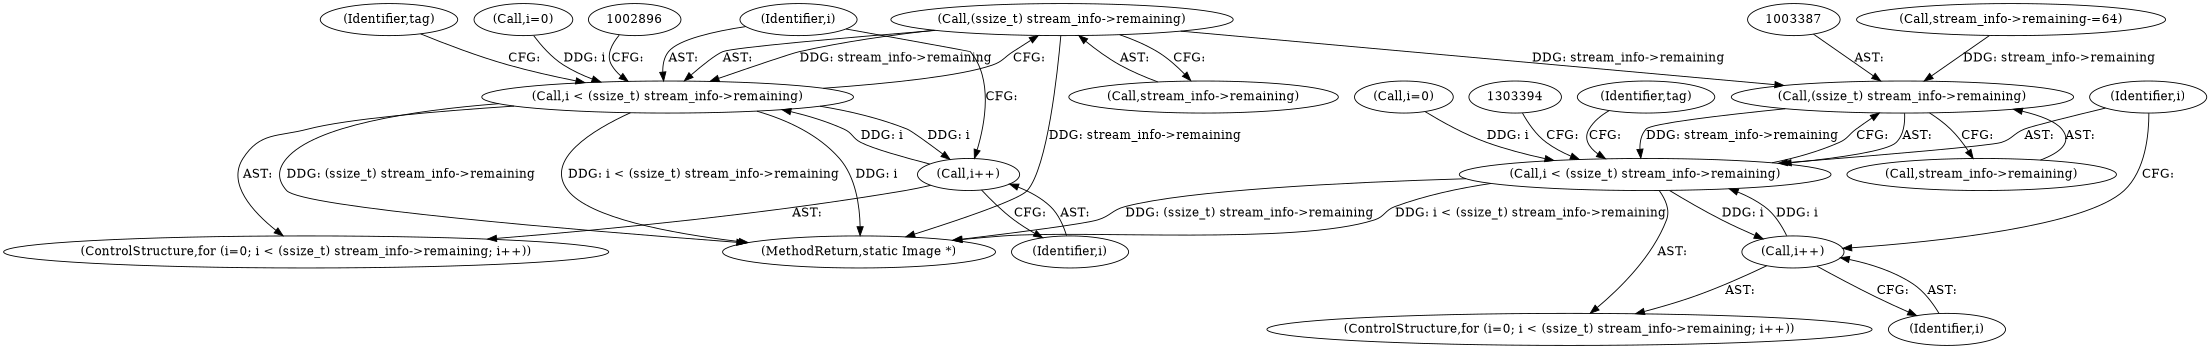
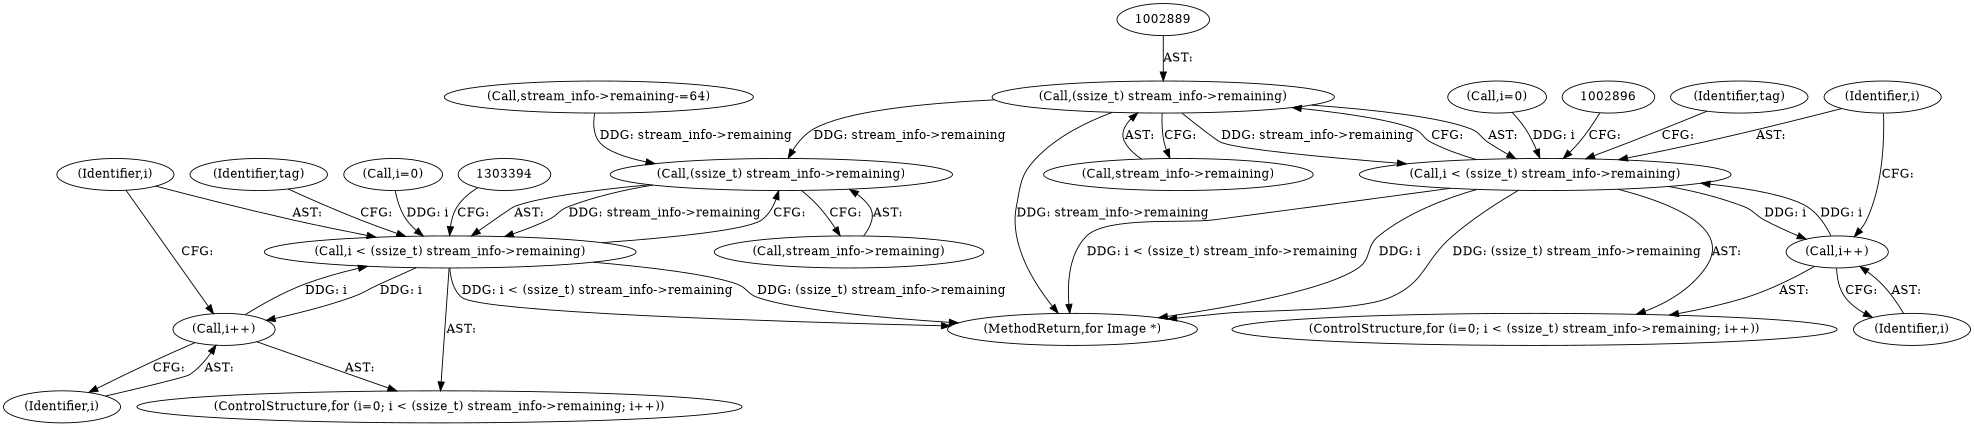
none -> (1163, 20)
(1794, 20) -> none
(859, 252) -> (1072, 329)
